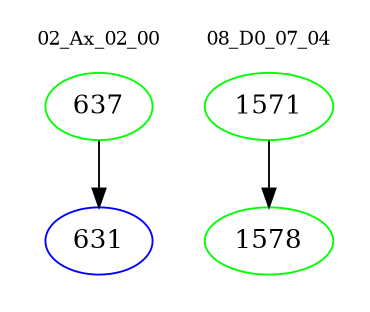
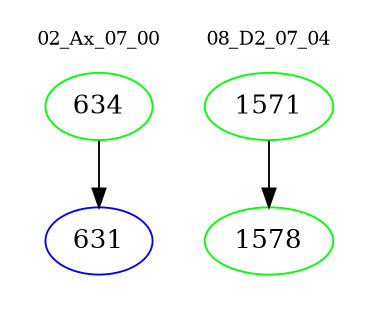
(99, 40) -> (99, 40)
(269, 40) -> (269, 40)
(99, 106) -> (99, 106)
